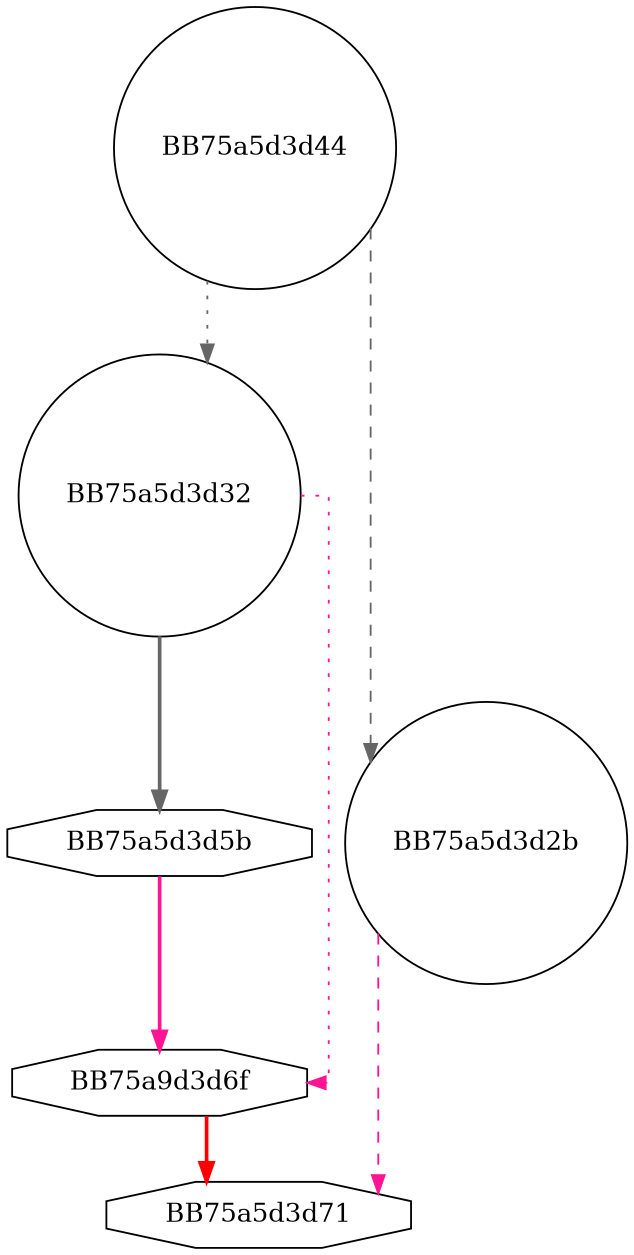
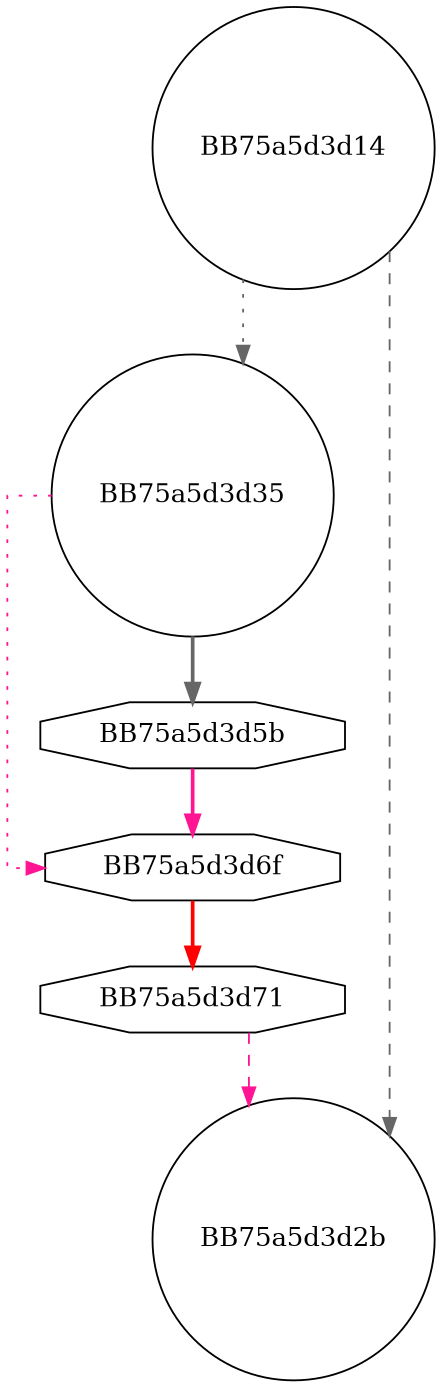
(255, 148) -> (294, 148)
(160, 496) -> (193, 496)
(378, 1054) -> (249, 1060)
(160, 1083) -> (193, 867)
